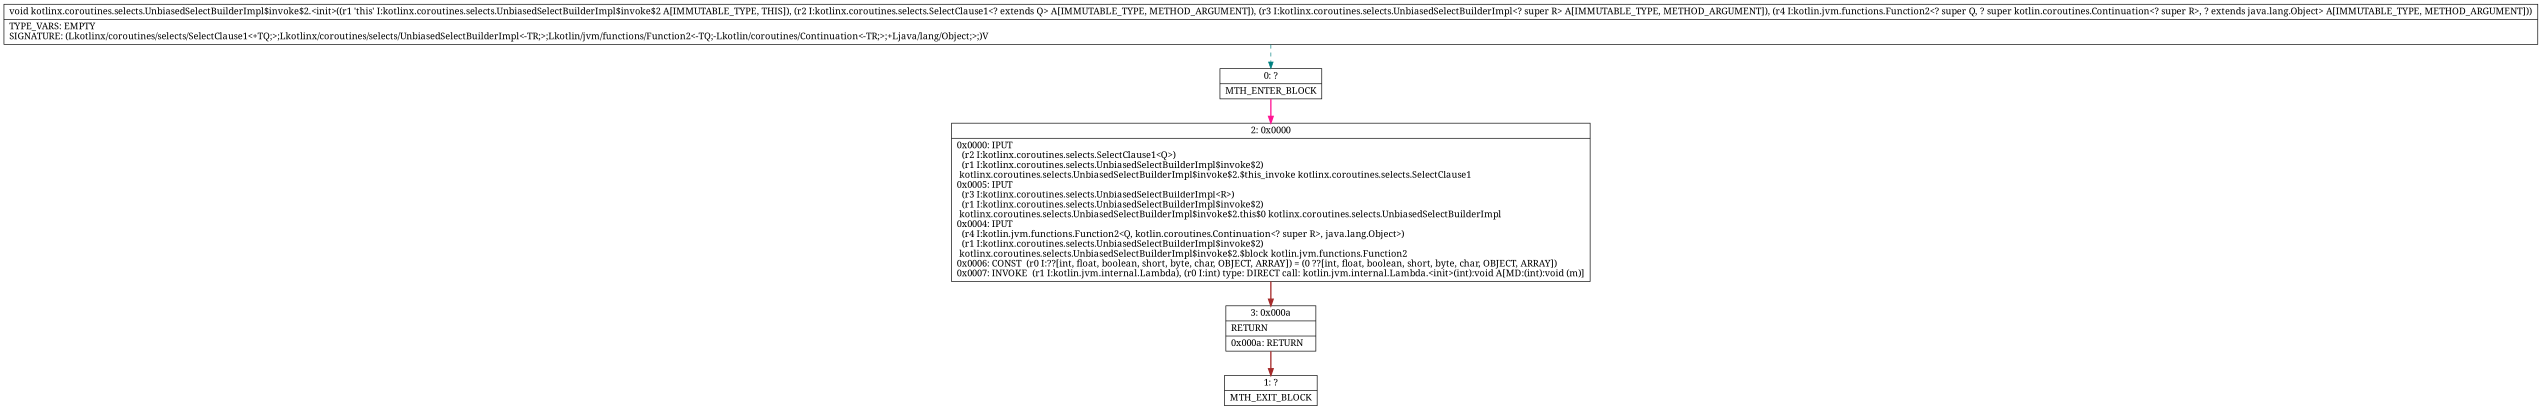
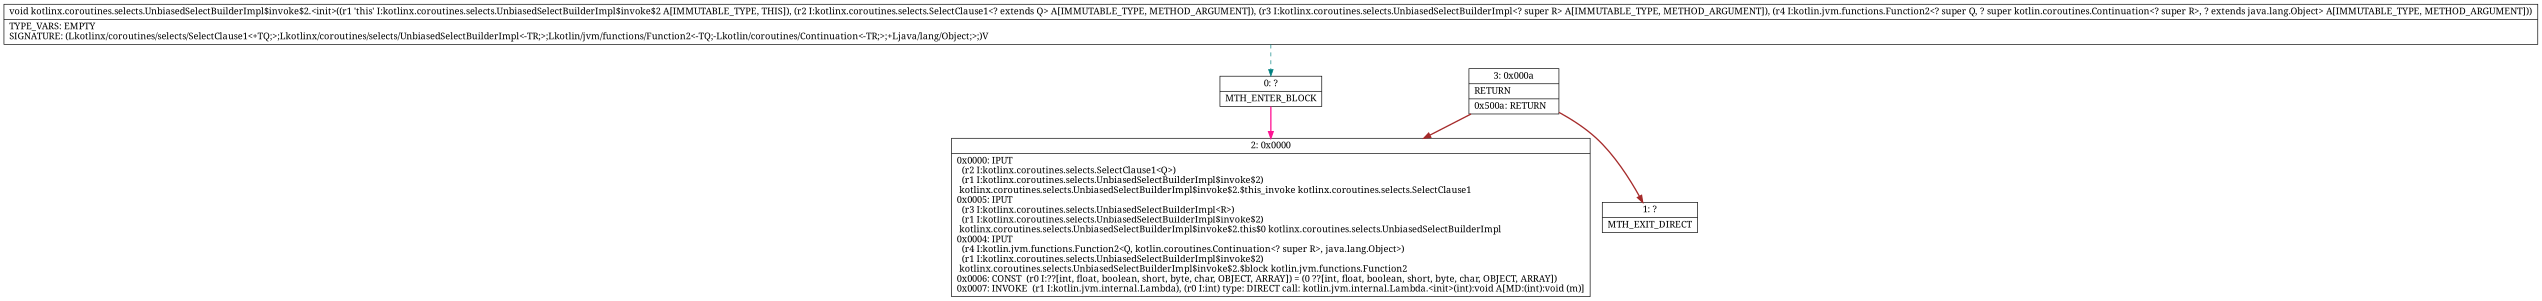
(1271, 290) -> (1450, 125)
(1271, 343) -> (1514, 106)
(1271, 398) -> (1650, 225)
